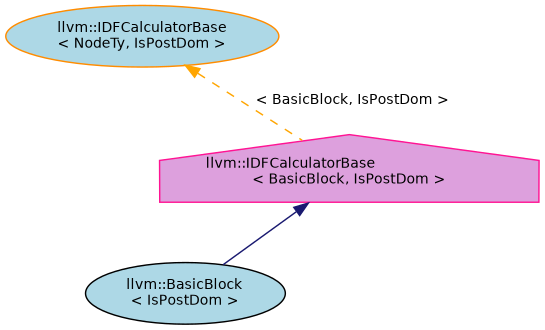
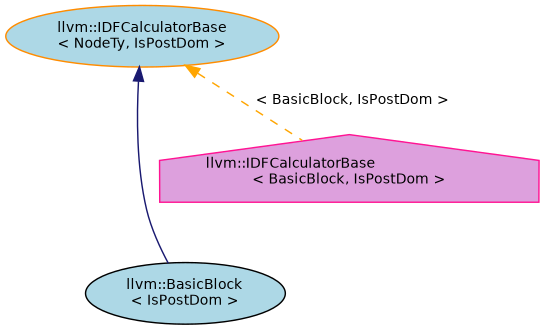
(260, 238) -> (141, 175)
